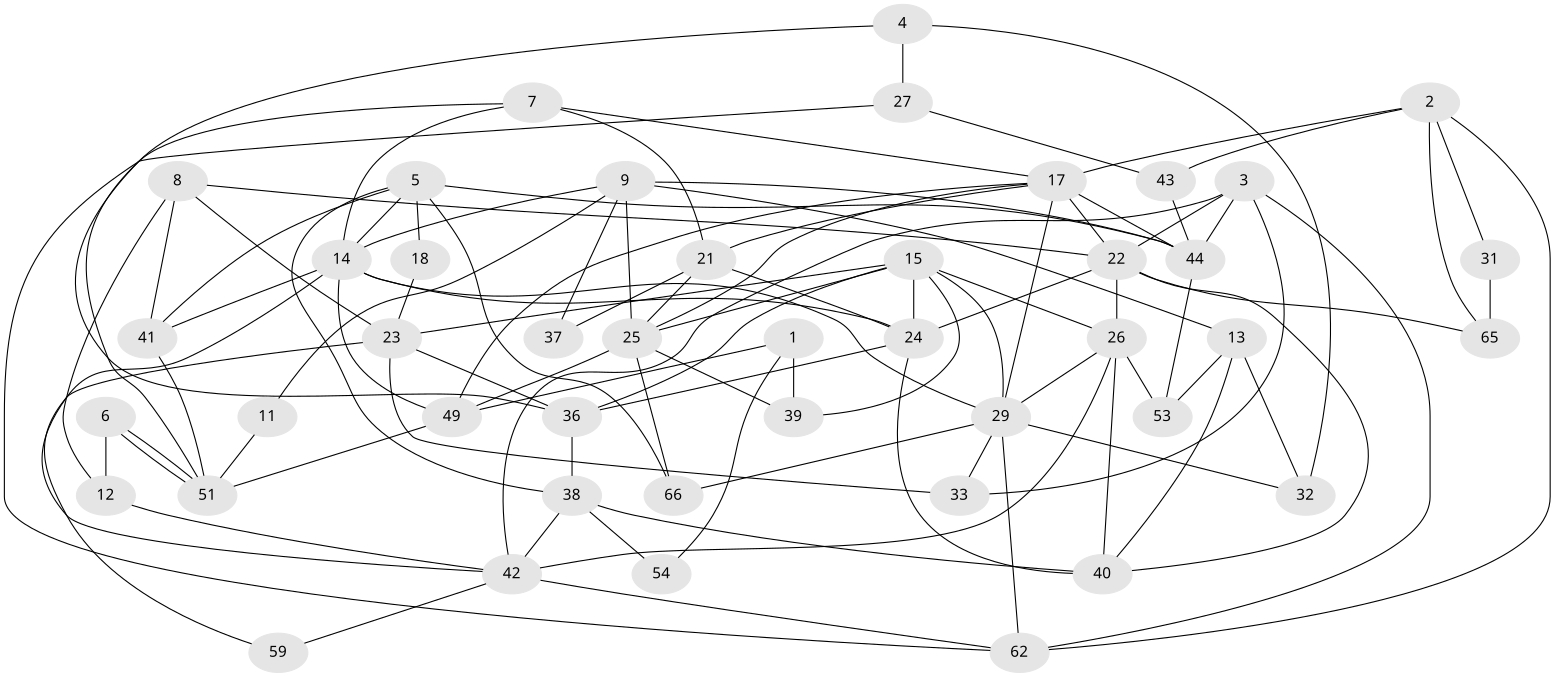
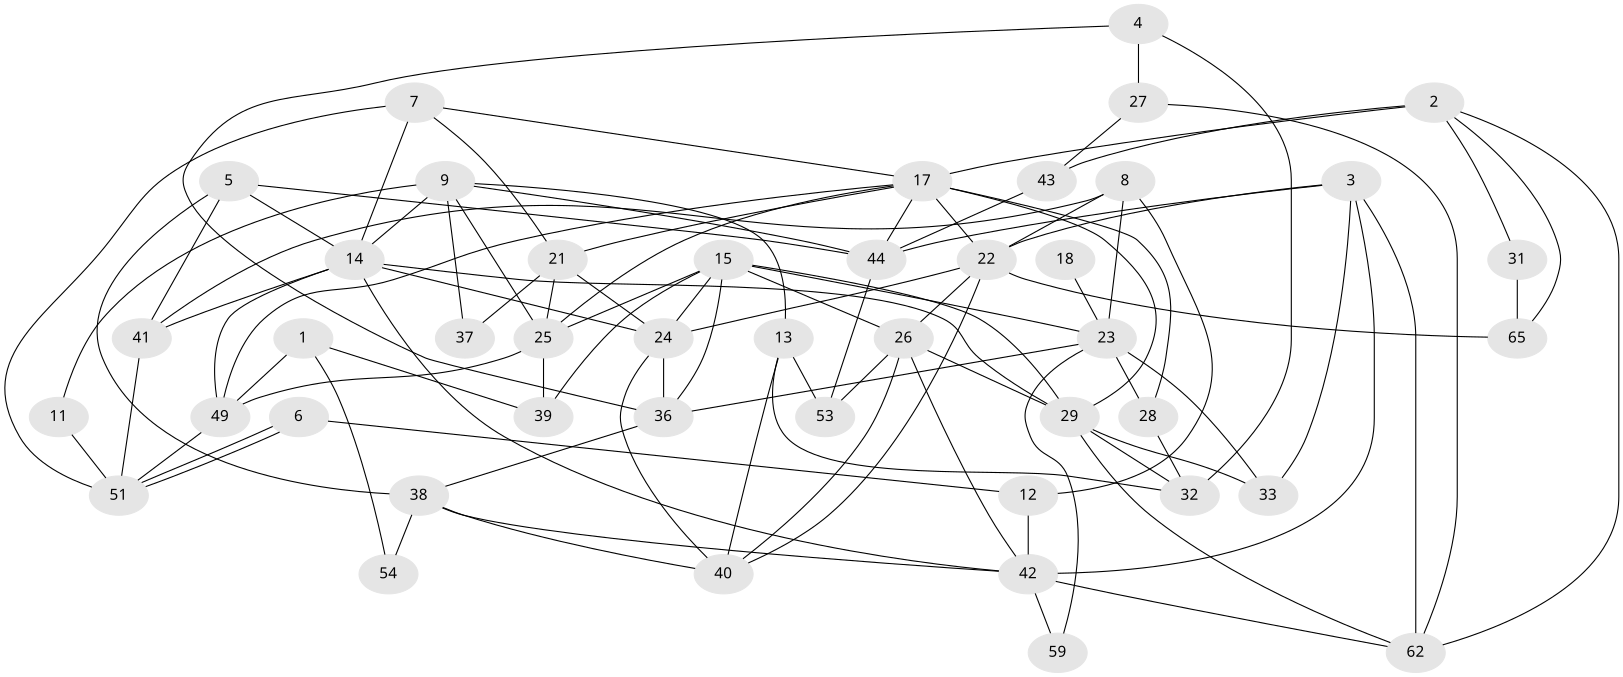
(418, 221) -> none
none -> (1148, 417)
(674, 496) -> none
